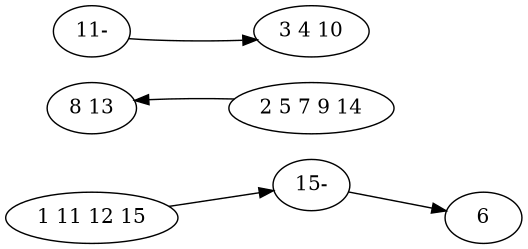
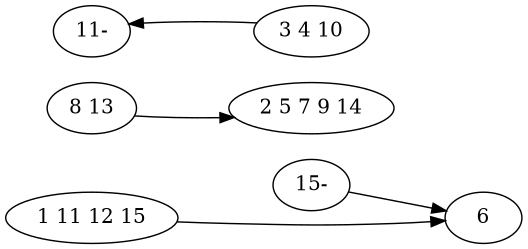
(186, 41) -> (200, 22)
(191, 99) -> (177, 118)
(214, 200) -> (304, 225)
